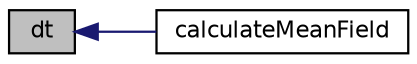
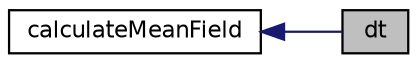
(127, 32) -> (313, 32)
